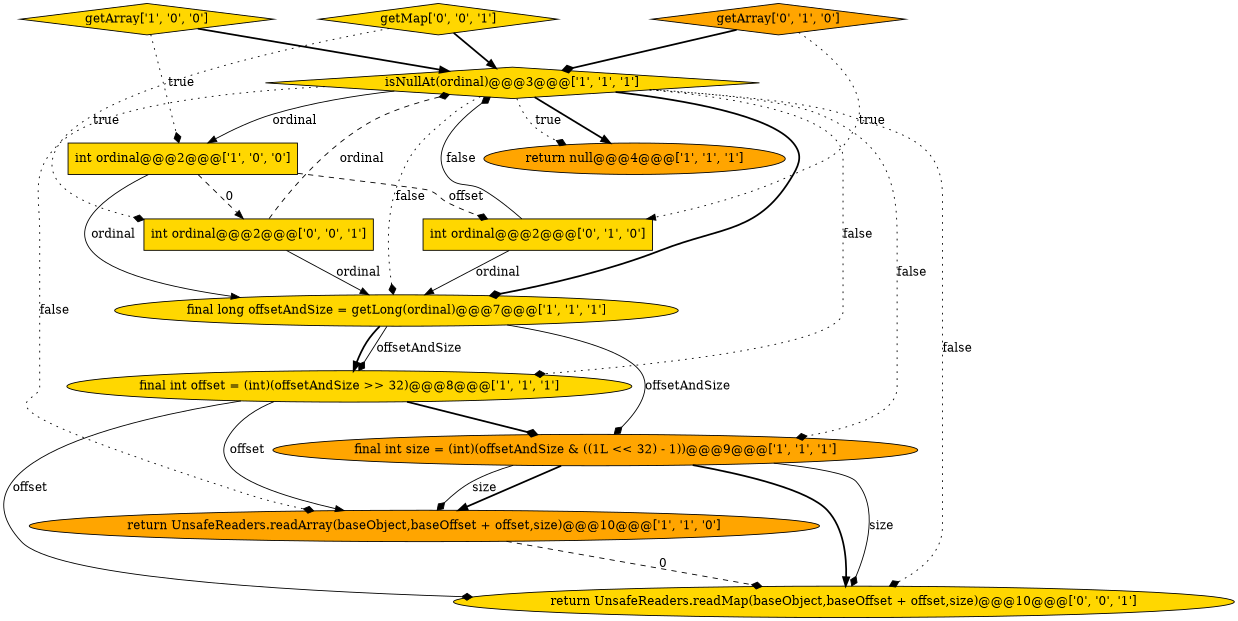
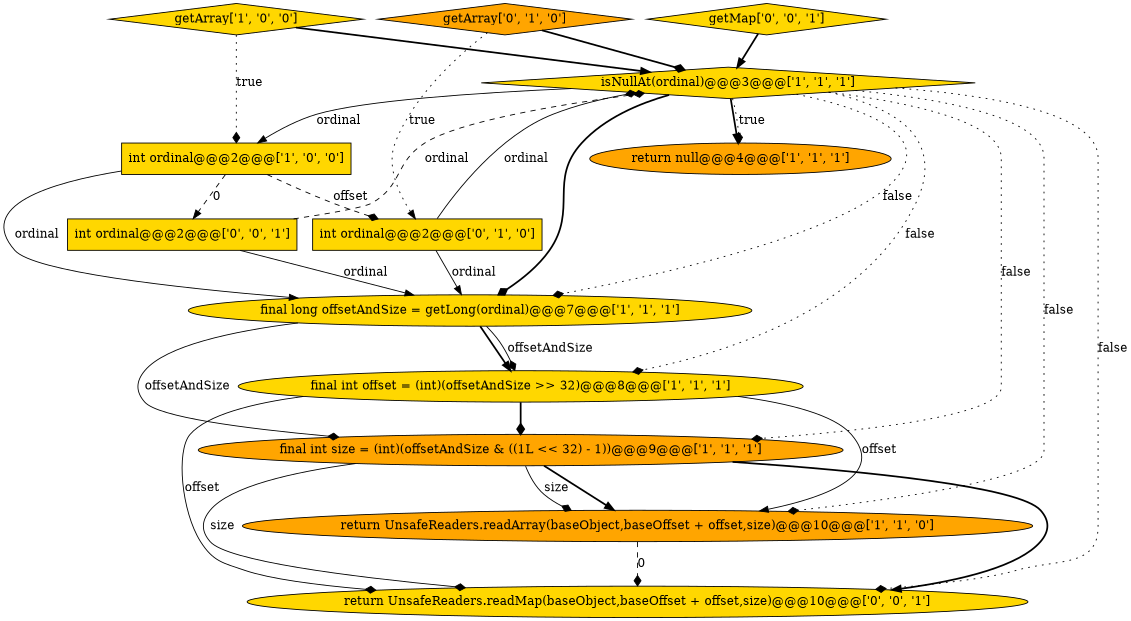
(157, 87) -> none
(461, 159) -> (526, 159)
